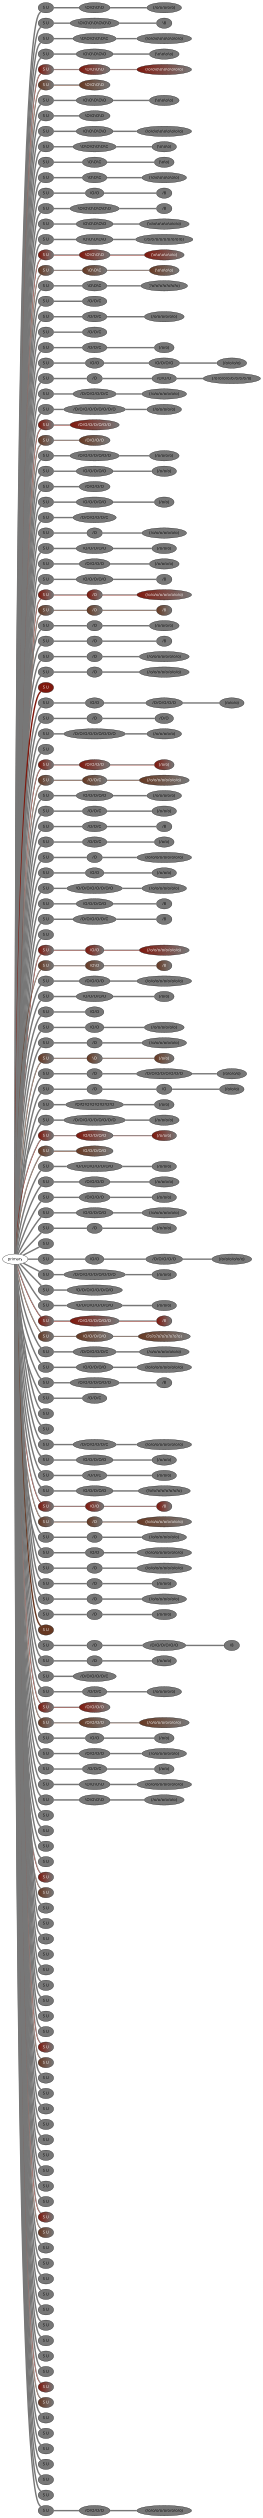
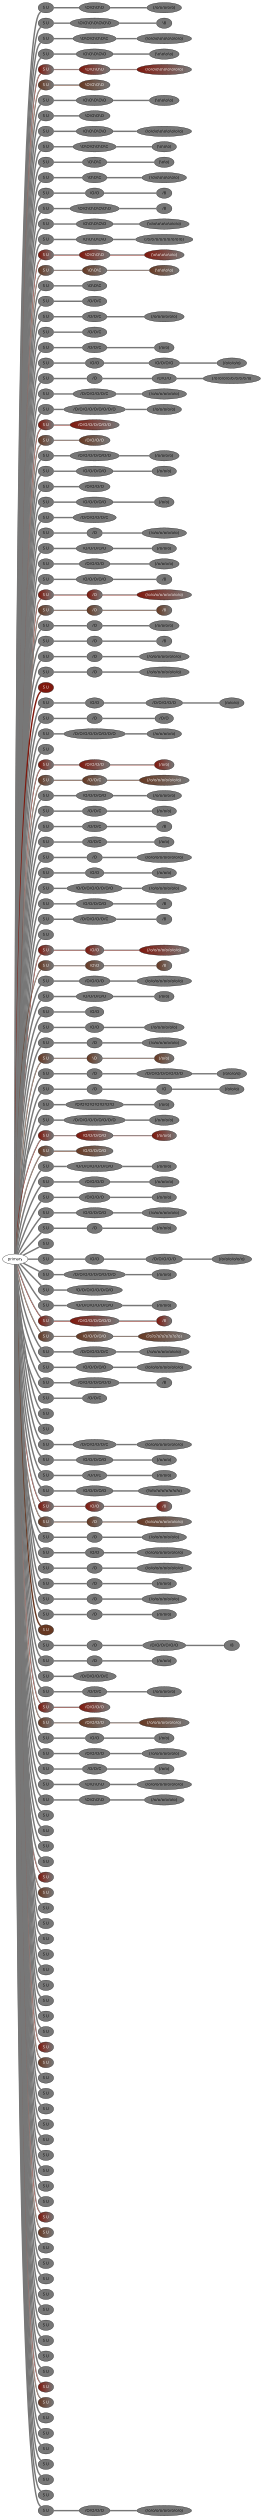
(164, 286) -> none
